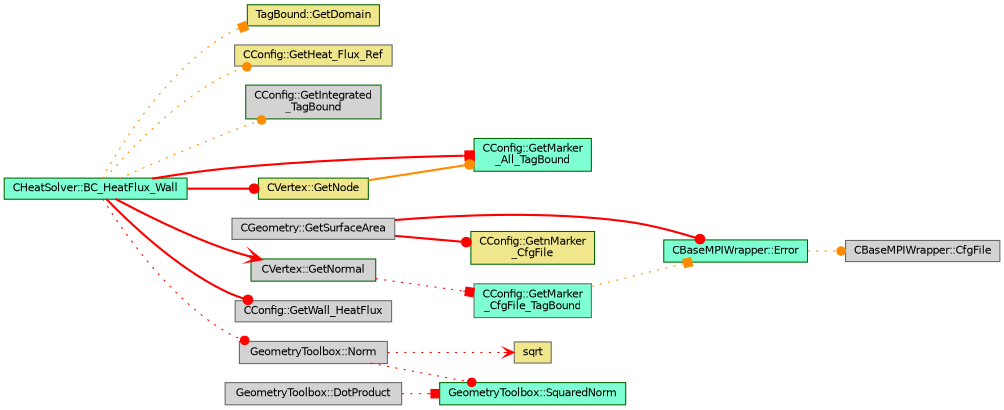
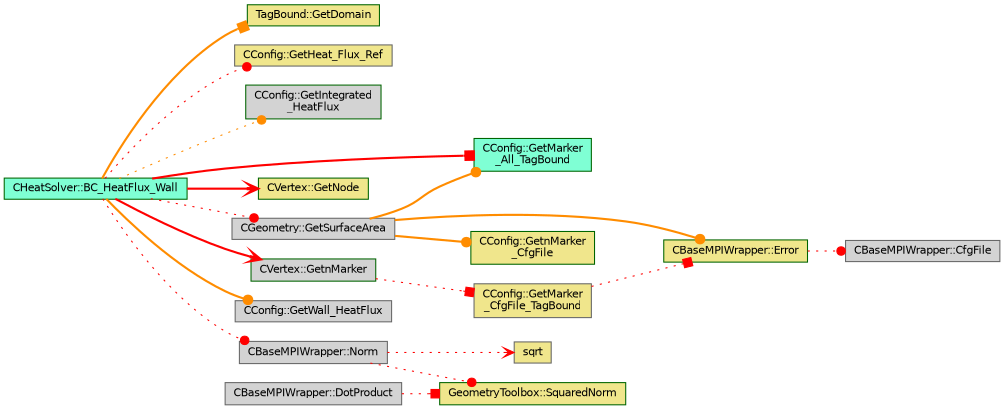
(160, 94) -> (160, 94)
(313, 102) -> (313, 102)
(168, 115) -> (168, 115)
(417, 173) -> (421, 198)
(218, 189) -> (218, 189)
none -> (200, 208)
(546, 215) -> (546, 215)
(428, 239) -> (428, 239)
(736, 251) -> (736, 251)
(822, 251) -> (822, 251)
(170, 256) -> (170, 256)
(313, 270) -> (313, 270)
(637, 275) -> (637, 275)
(533, 301) -> (533, 301)
(313, 352) -> (313, 352)
(313, 394) -> (313, 394)
(533, 394) -> (533, 394)
